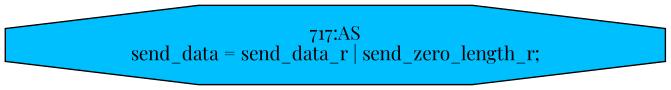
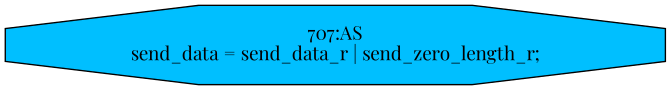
(335, 45) -> (335, 45)
